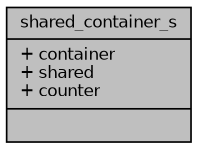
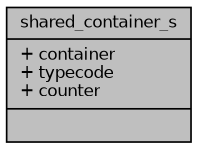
(57, 73) -> (67, 73)
